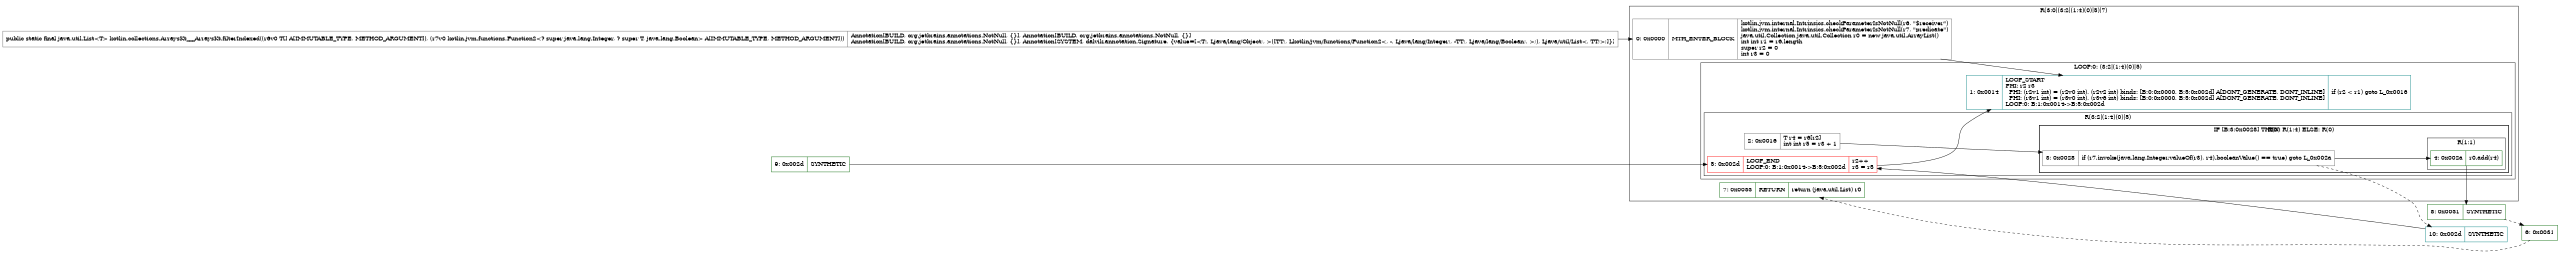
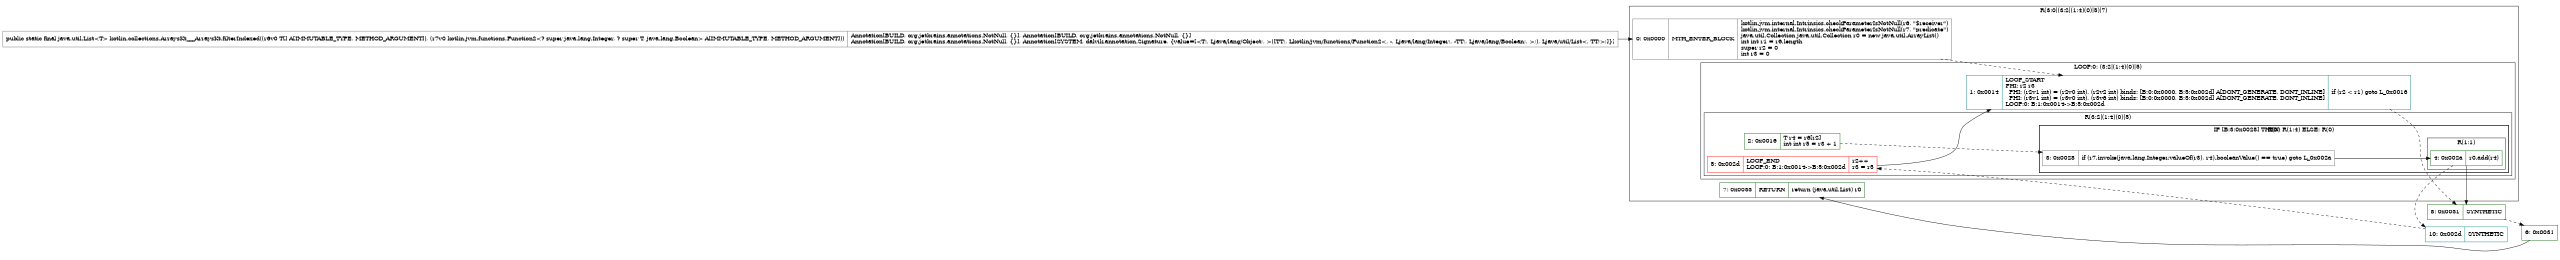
(2000, 67) -> (2000, 67)
(1792, 141) -> (1792, 141)
(1939, 148) -> (1939, 148)
none -> (2420, 155)
(810, 164) -> none
(2379, 185) -> (2423, 190)
(2154, 195) -> (2154, 195)
(2176, 244) -> (2176, 244)
